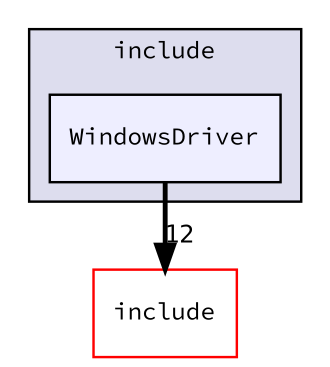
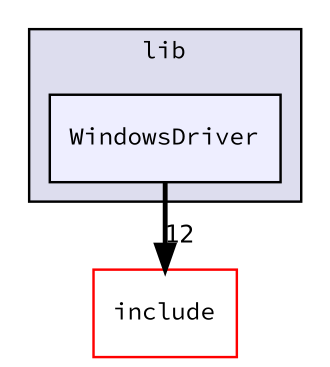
(165, 52) -> (165, 52)
